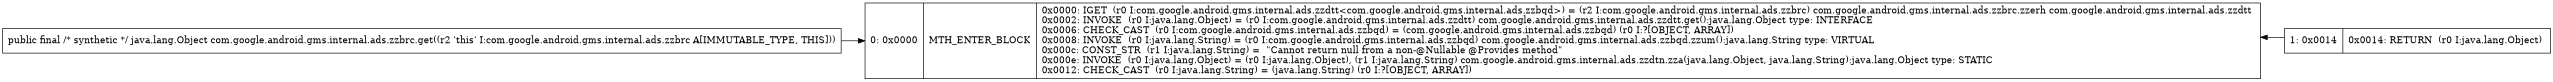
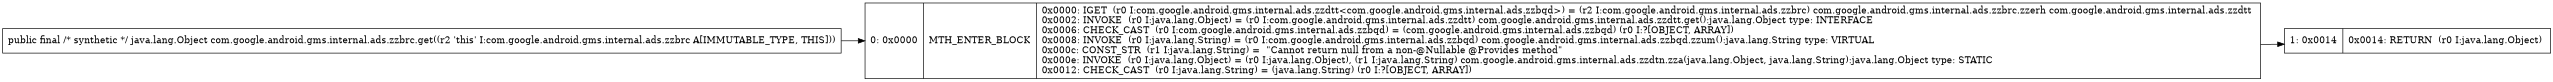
(2276, 37) -> (2269, 44)
